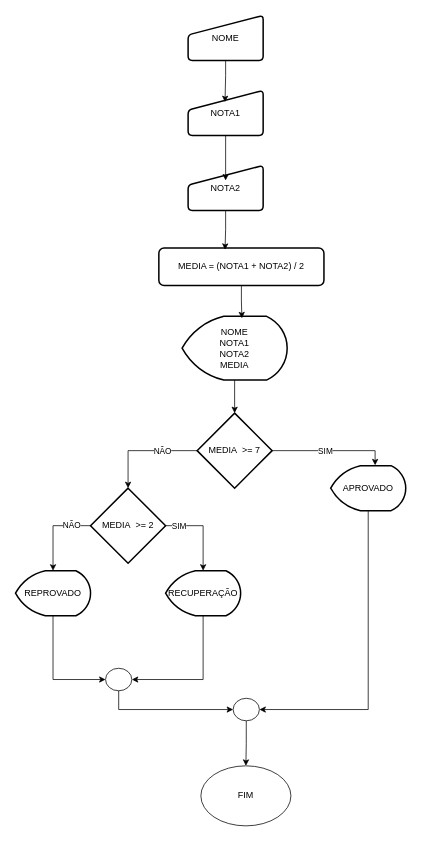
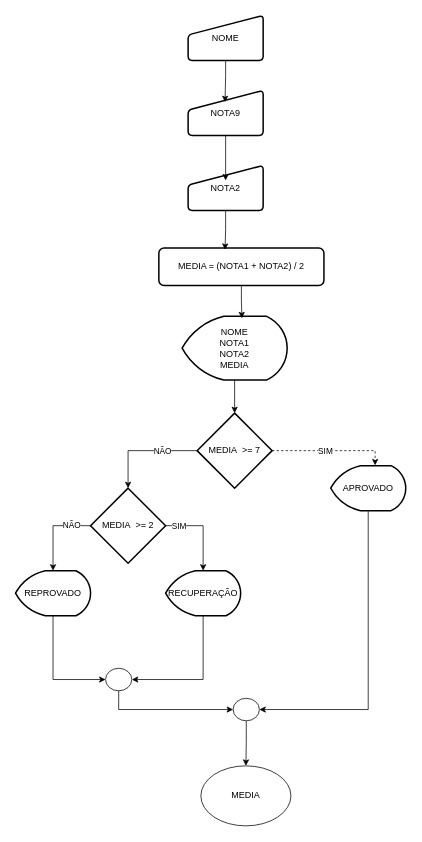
(225, 113) -> (225, 113)
(358, 450) -> (358, 450)
(246, 795) -> (246, 795)
